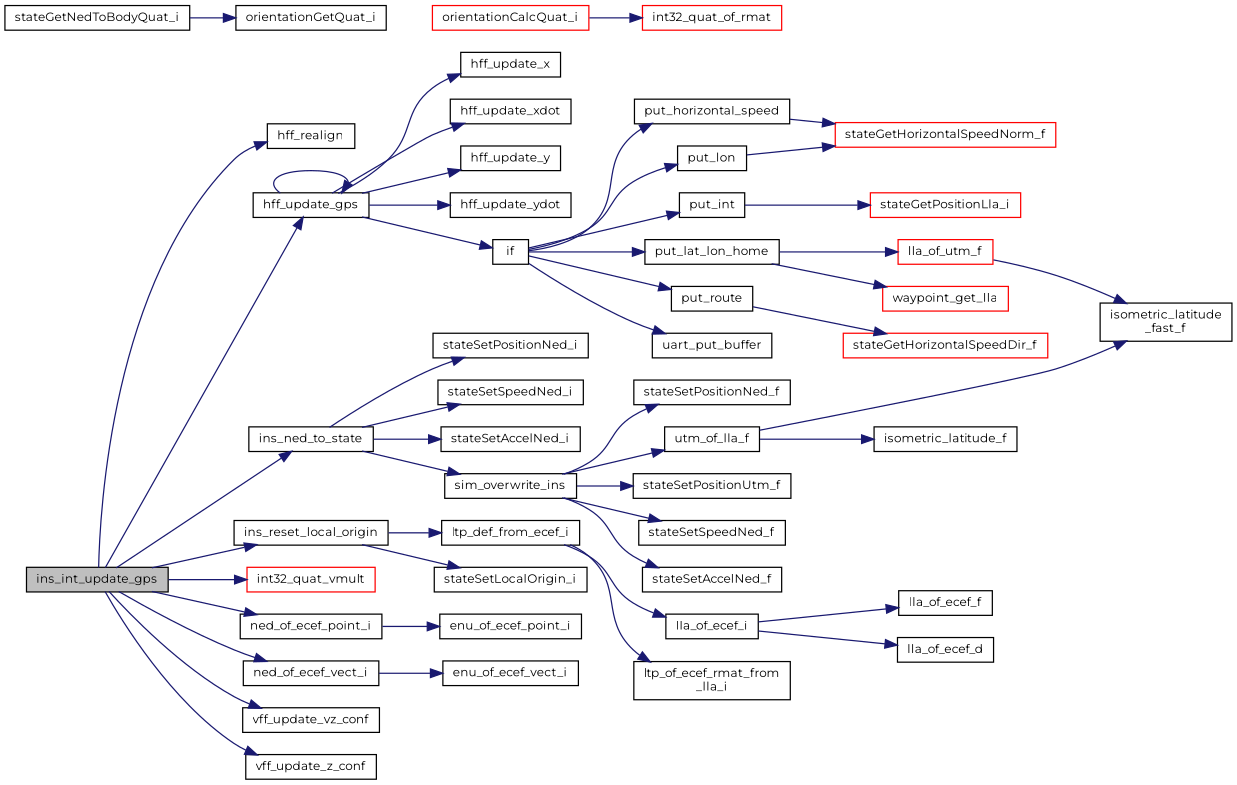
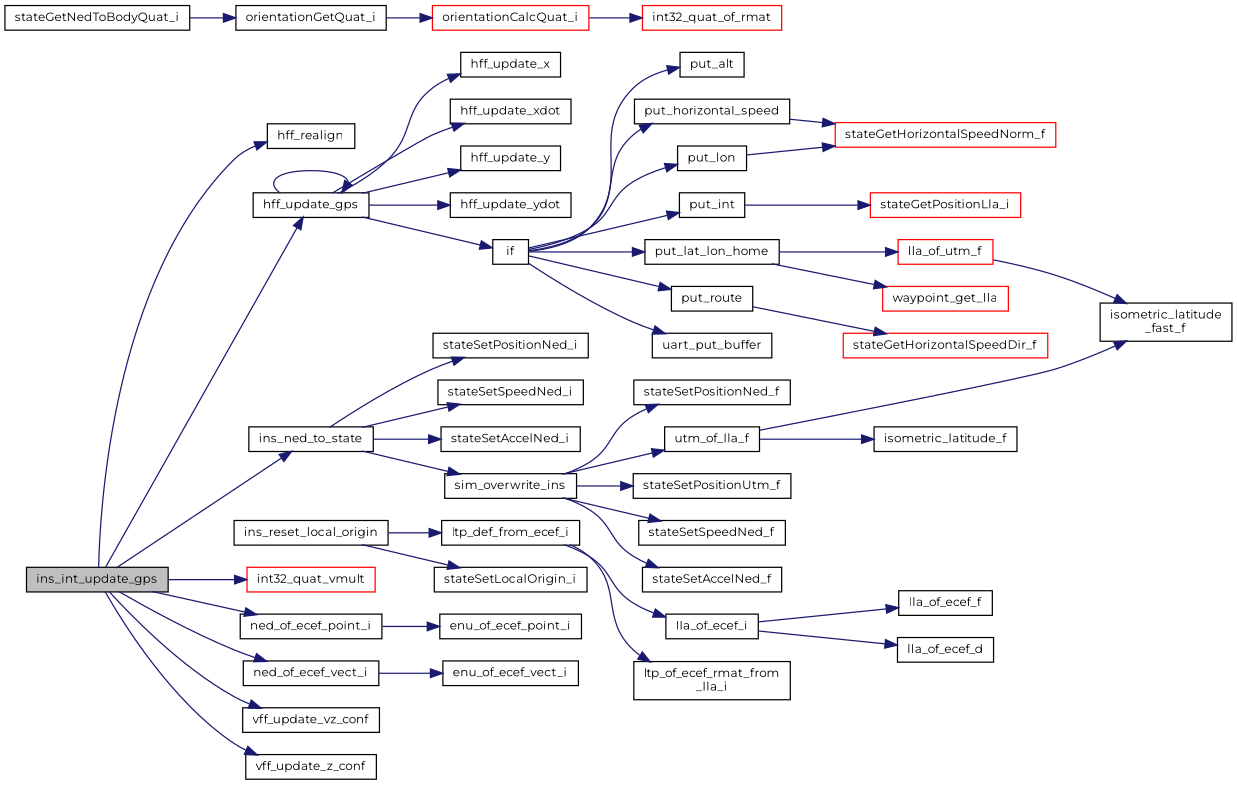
none -> (403, 18)
none -> (712, 65)
(198, 558) -> none
